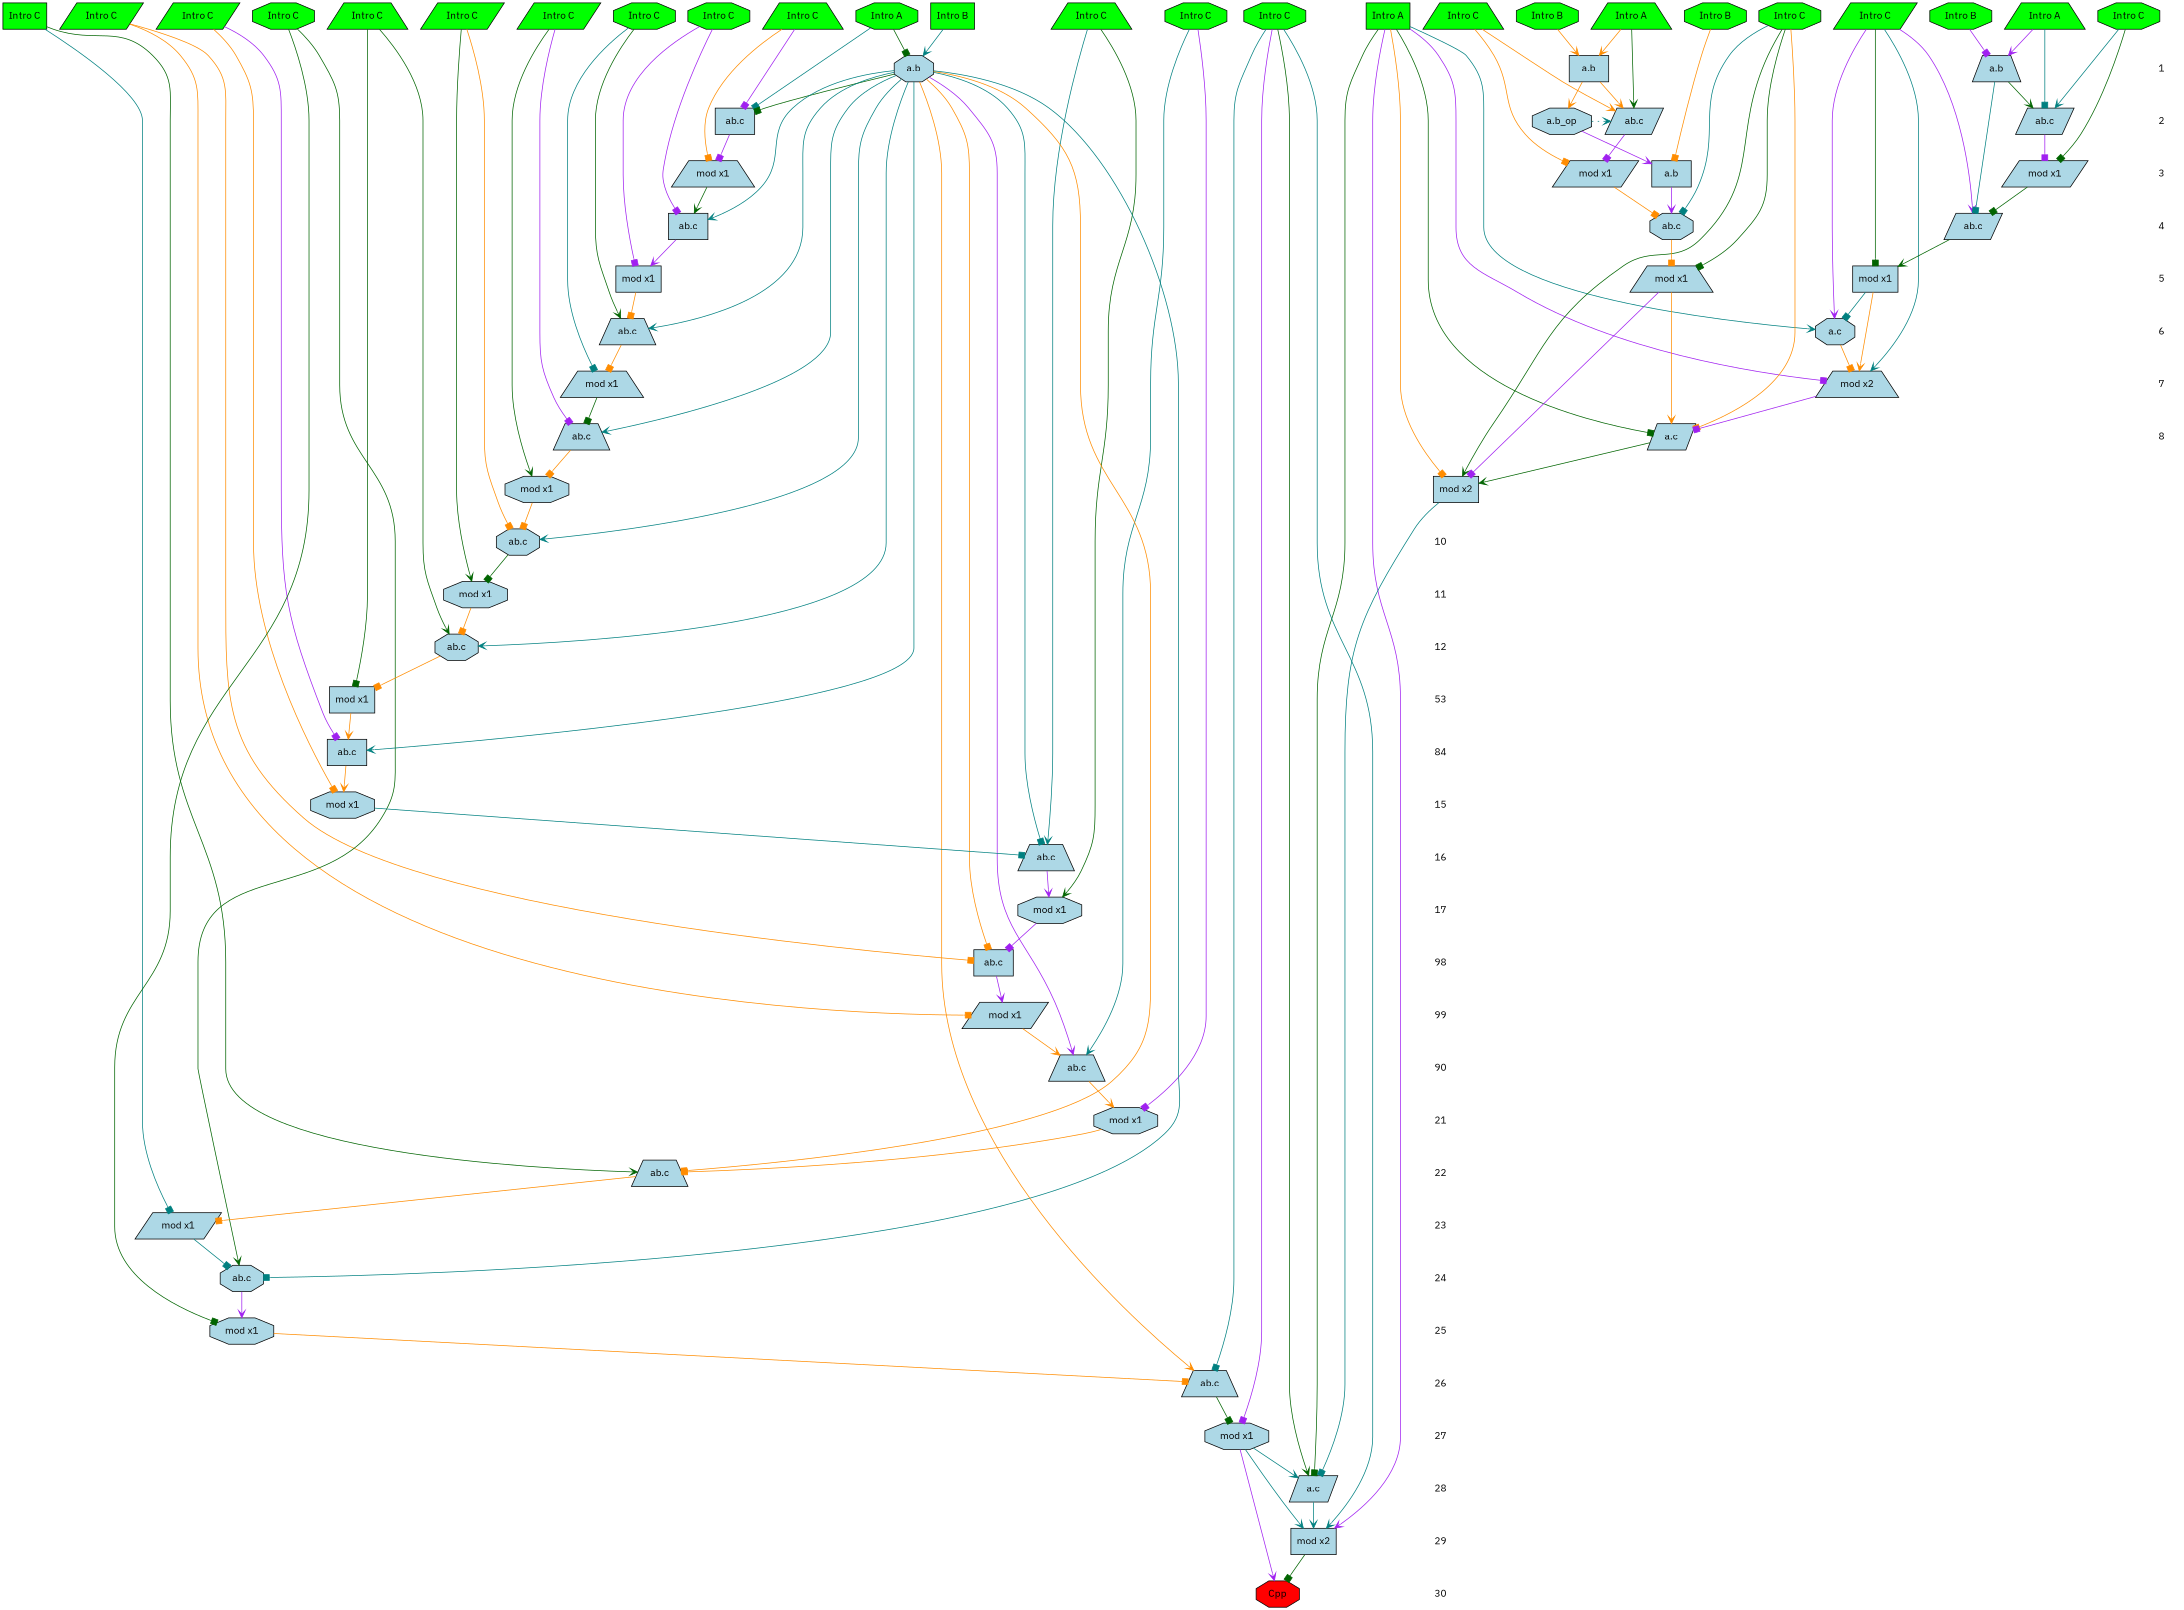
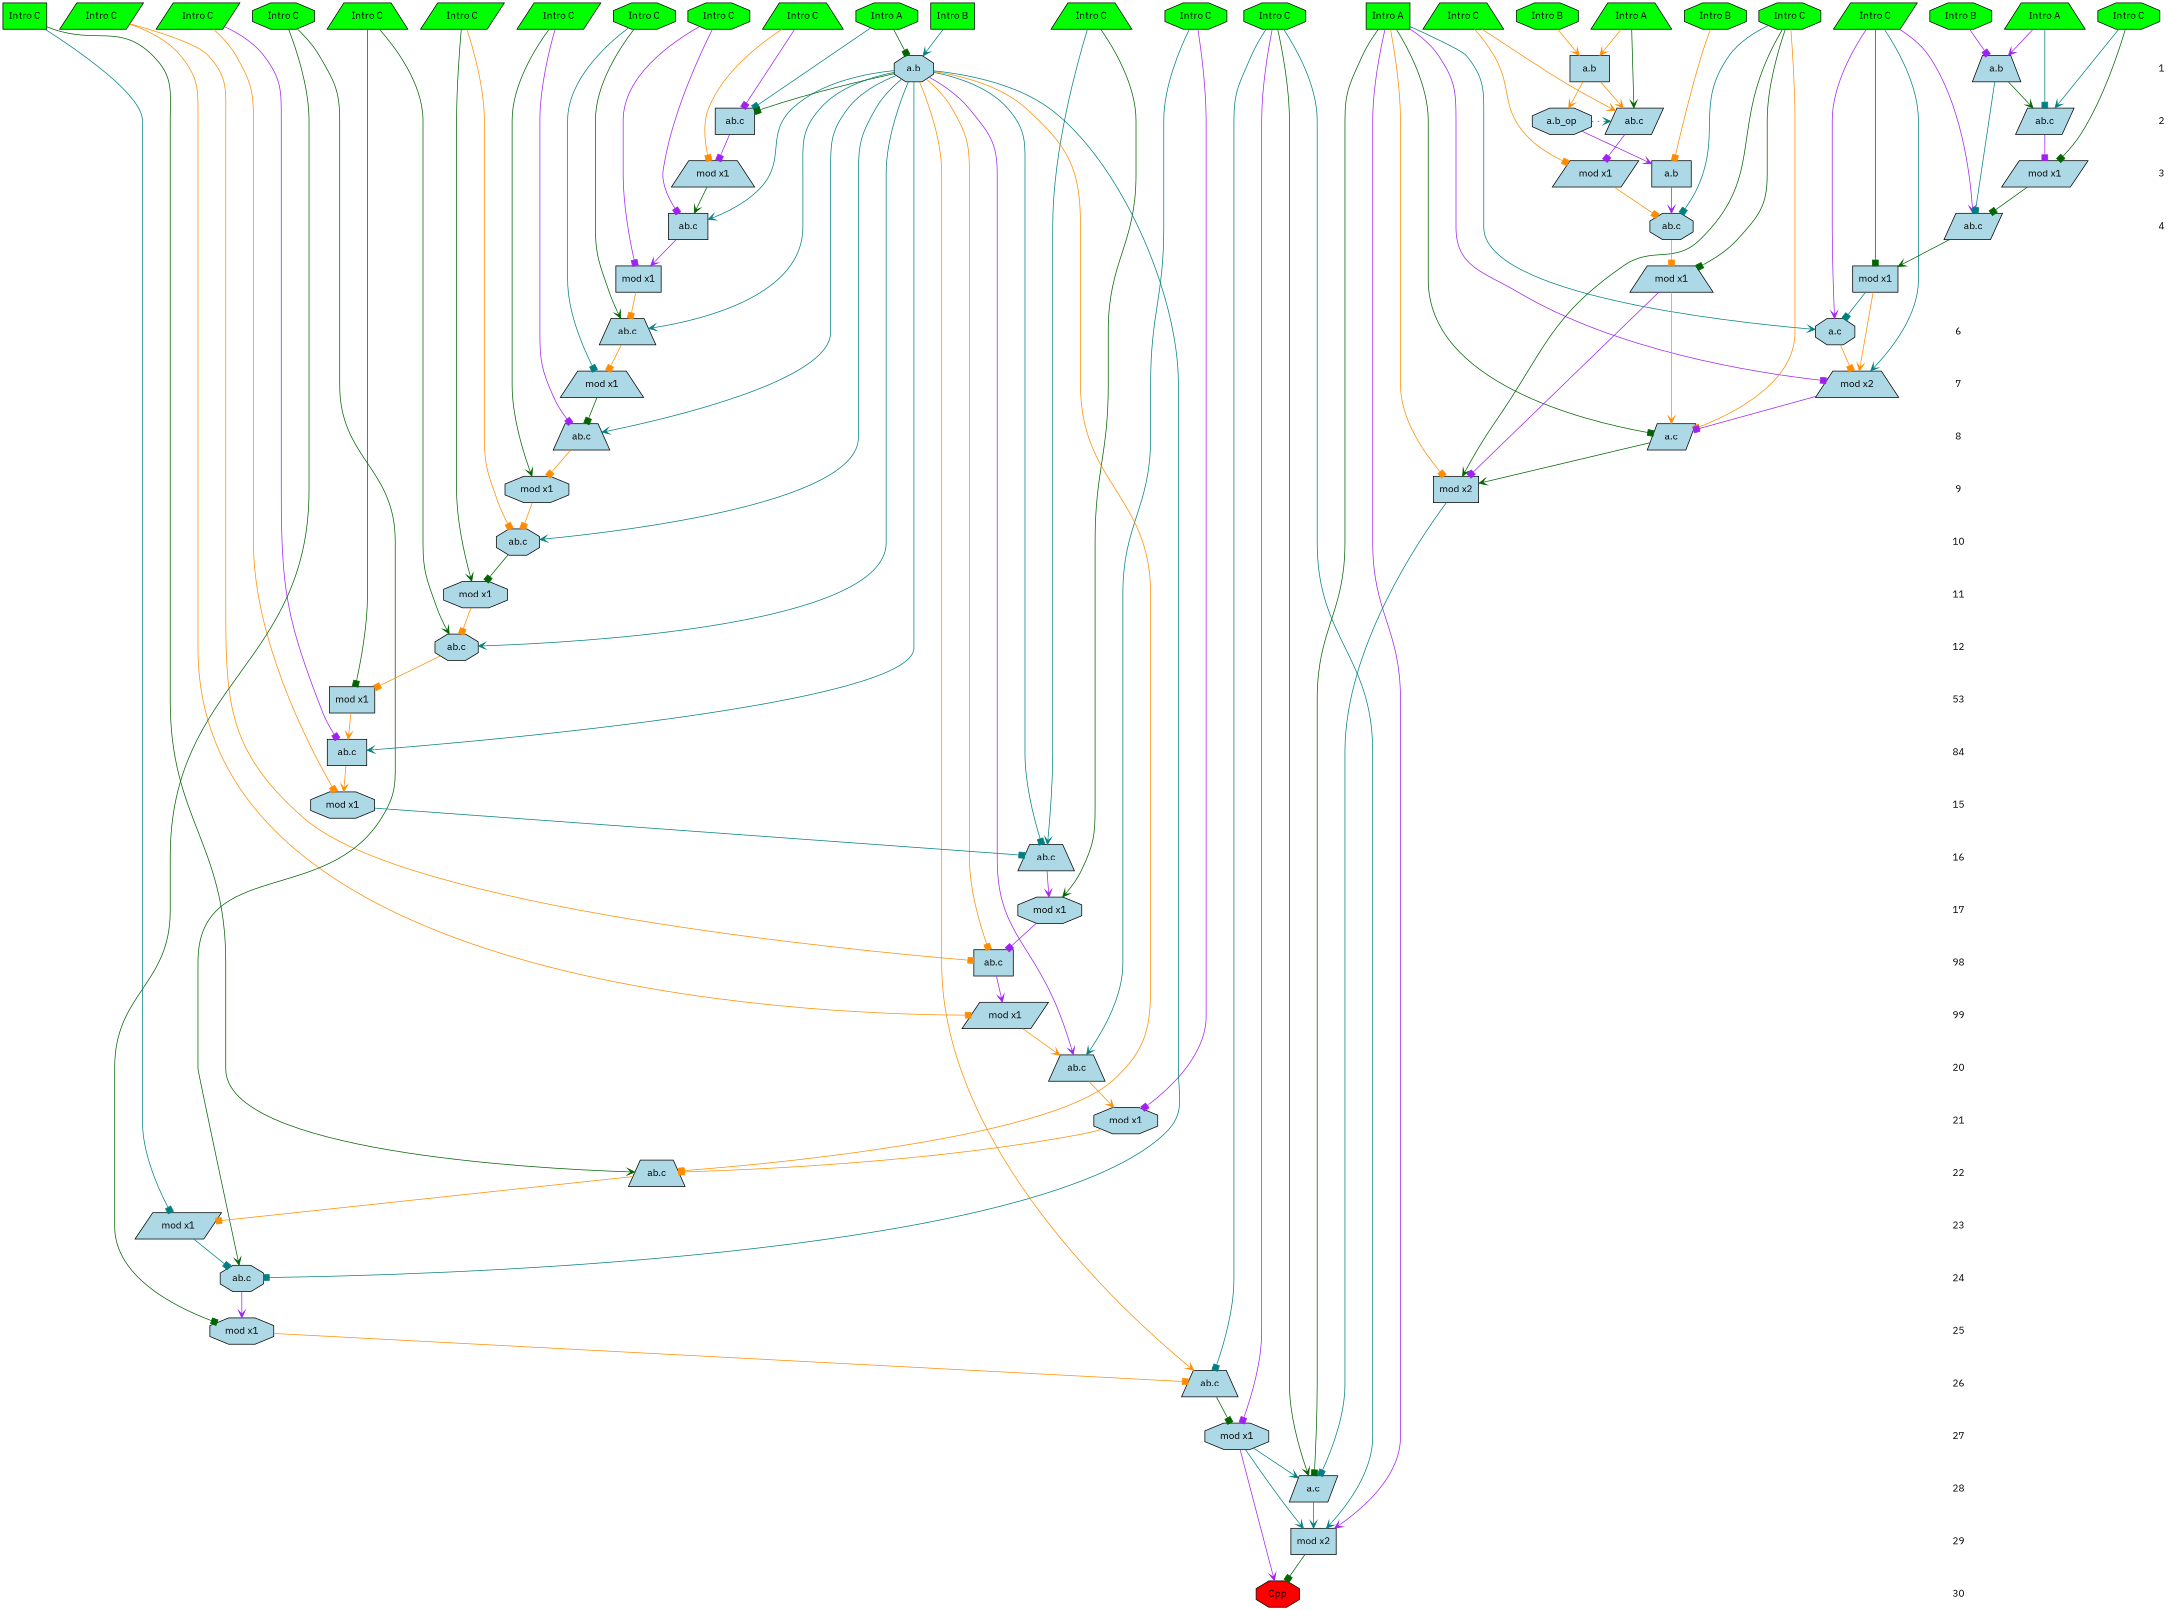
(2162, 279) -> none
none -> (1959, 489)
(1441, 1068) -> (1959, 1068)
